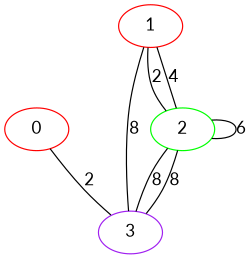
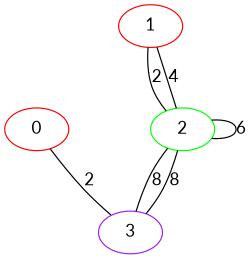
(127, 128) -> none
